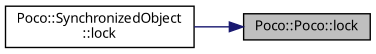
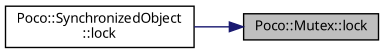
(307, 27) -> (311, 27)
